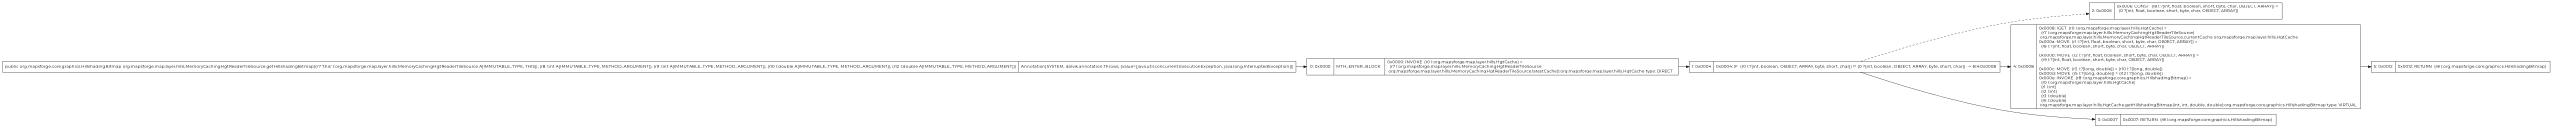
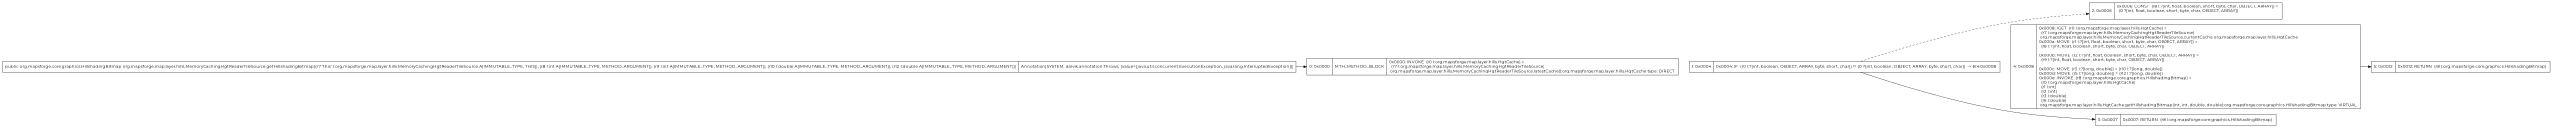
(1359, 67) -> (1360, 67)
(1682, 67) -> none
(2004, 67) -> none
